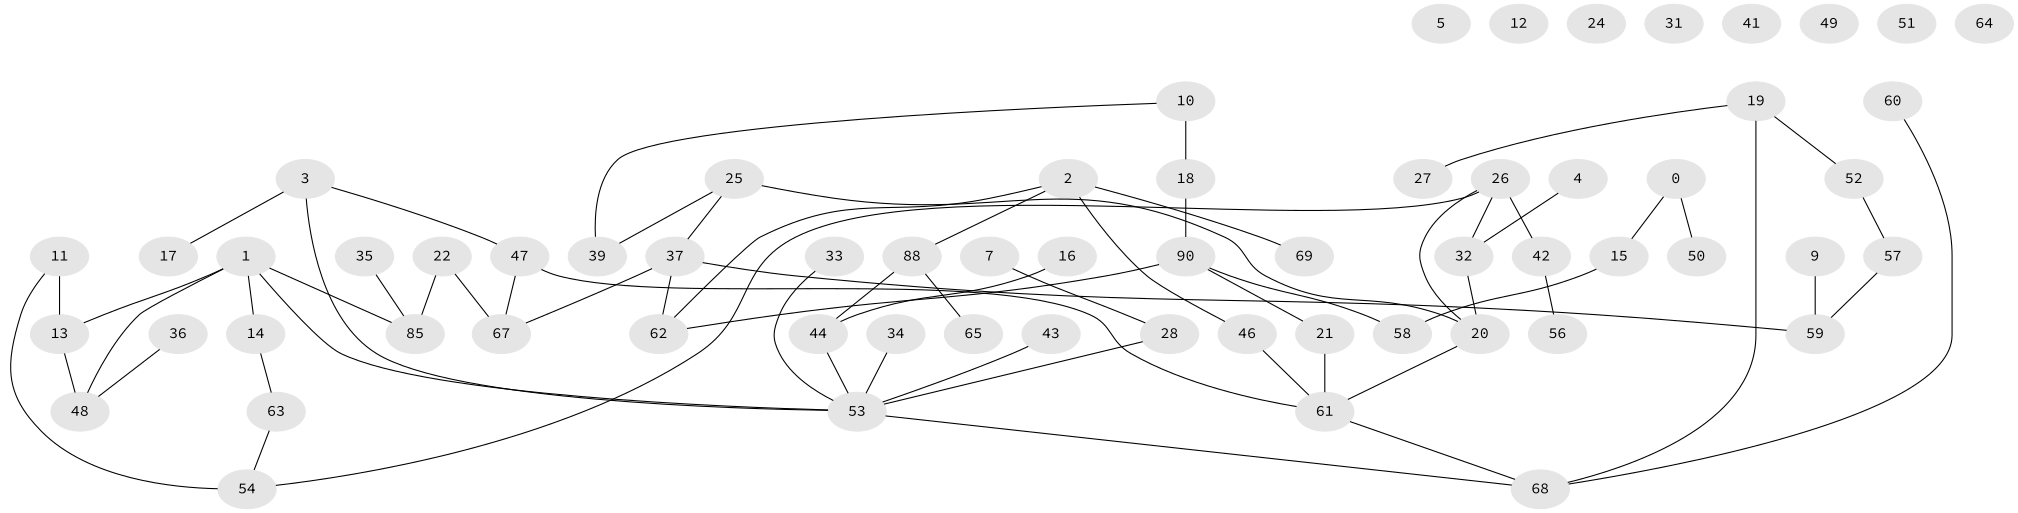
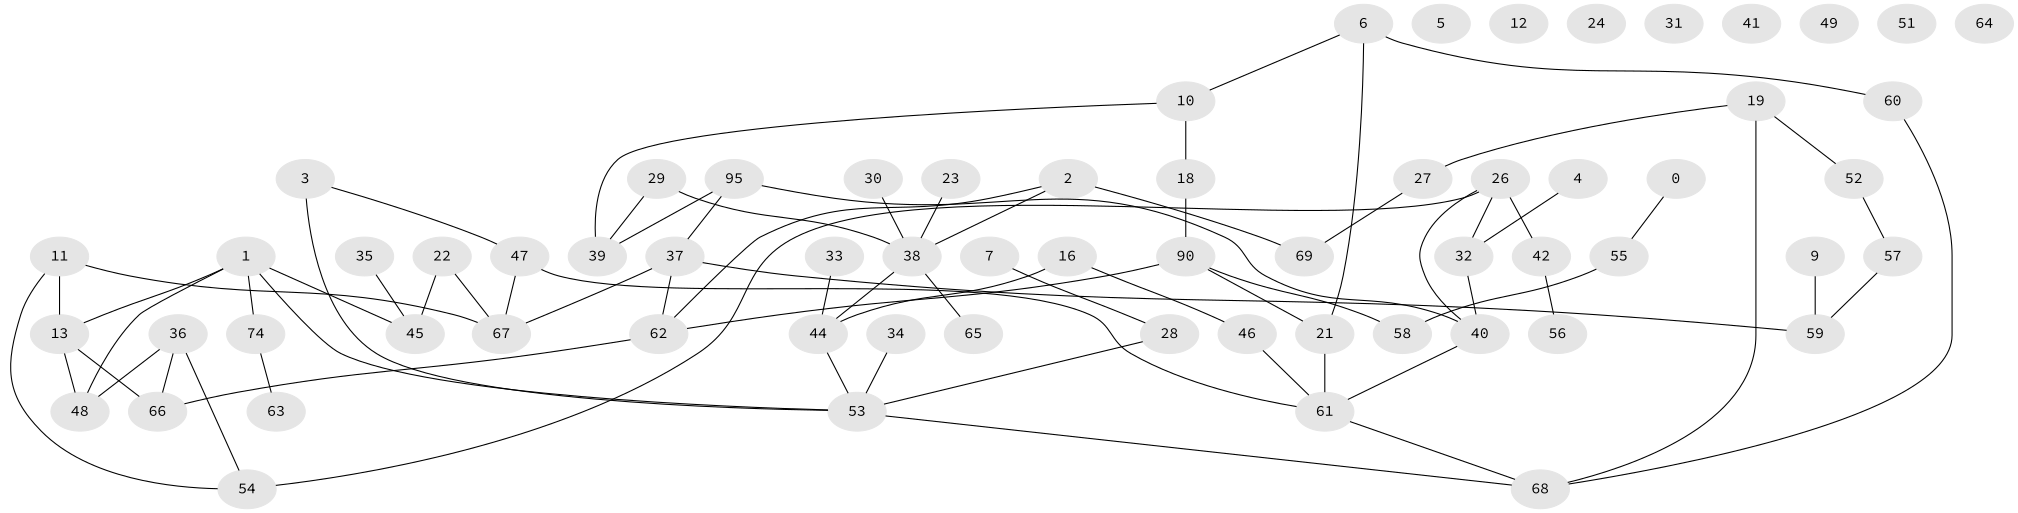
none -> (1364, 24)
none -> (657, 179)
(734, 179) -> (734, 179)
none -> (873, 179)
none -> (951, 179)
none -> (1364, 218)
(168, 257) -> none
(912, 257) -> (912, 257)
(1619, 257) -> (1619, 257)
(1697, 257) -> none
(1146, 275) -> (1152, 292)
none -> (292, 292)
(256, 334) -> (256, 334)
(415, 334) -> (415, 334)
(1051, 334) -> none
(1480, 334) -> (1480, 334)
(775, 342) -> (826, 296)
none -> (158, 412)
(262, 450) -> (213, 412)
